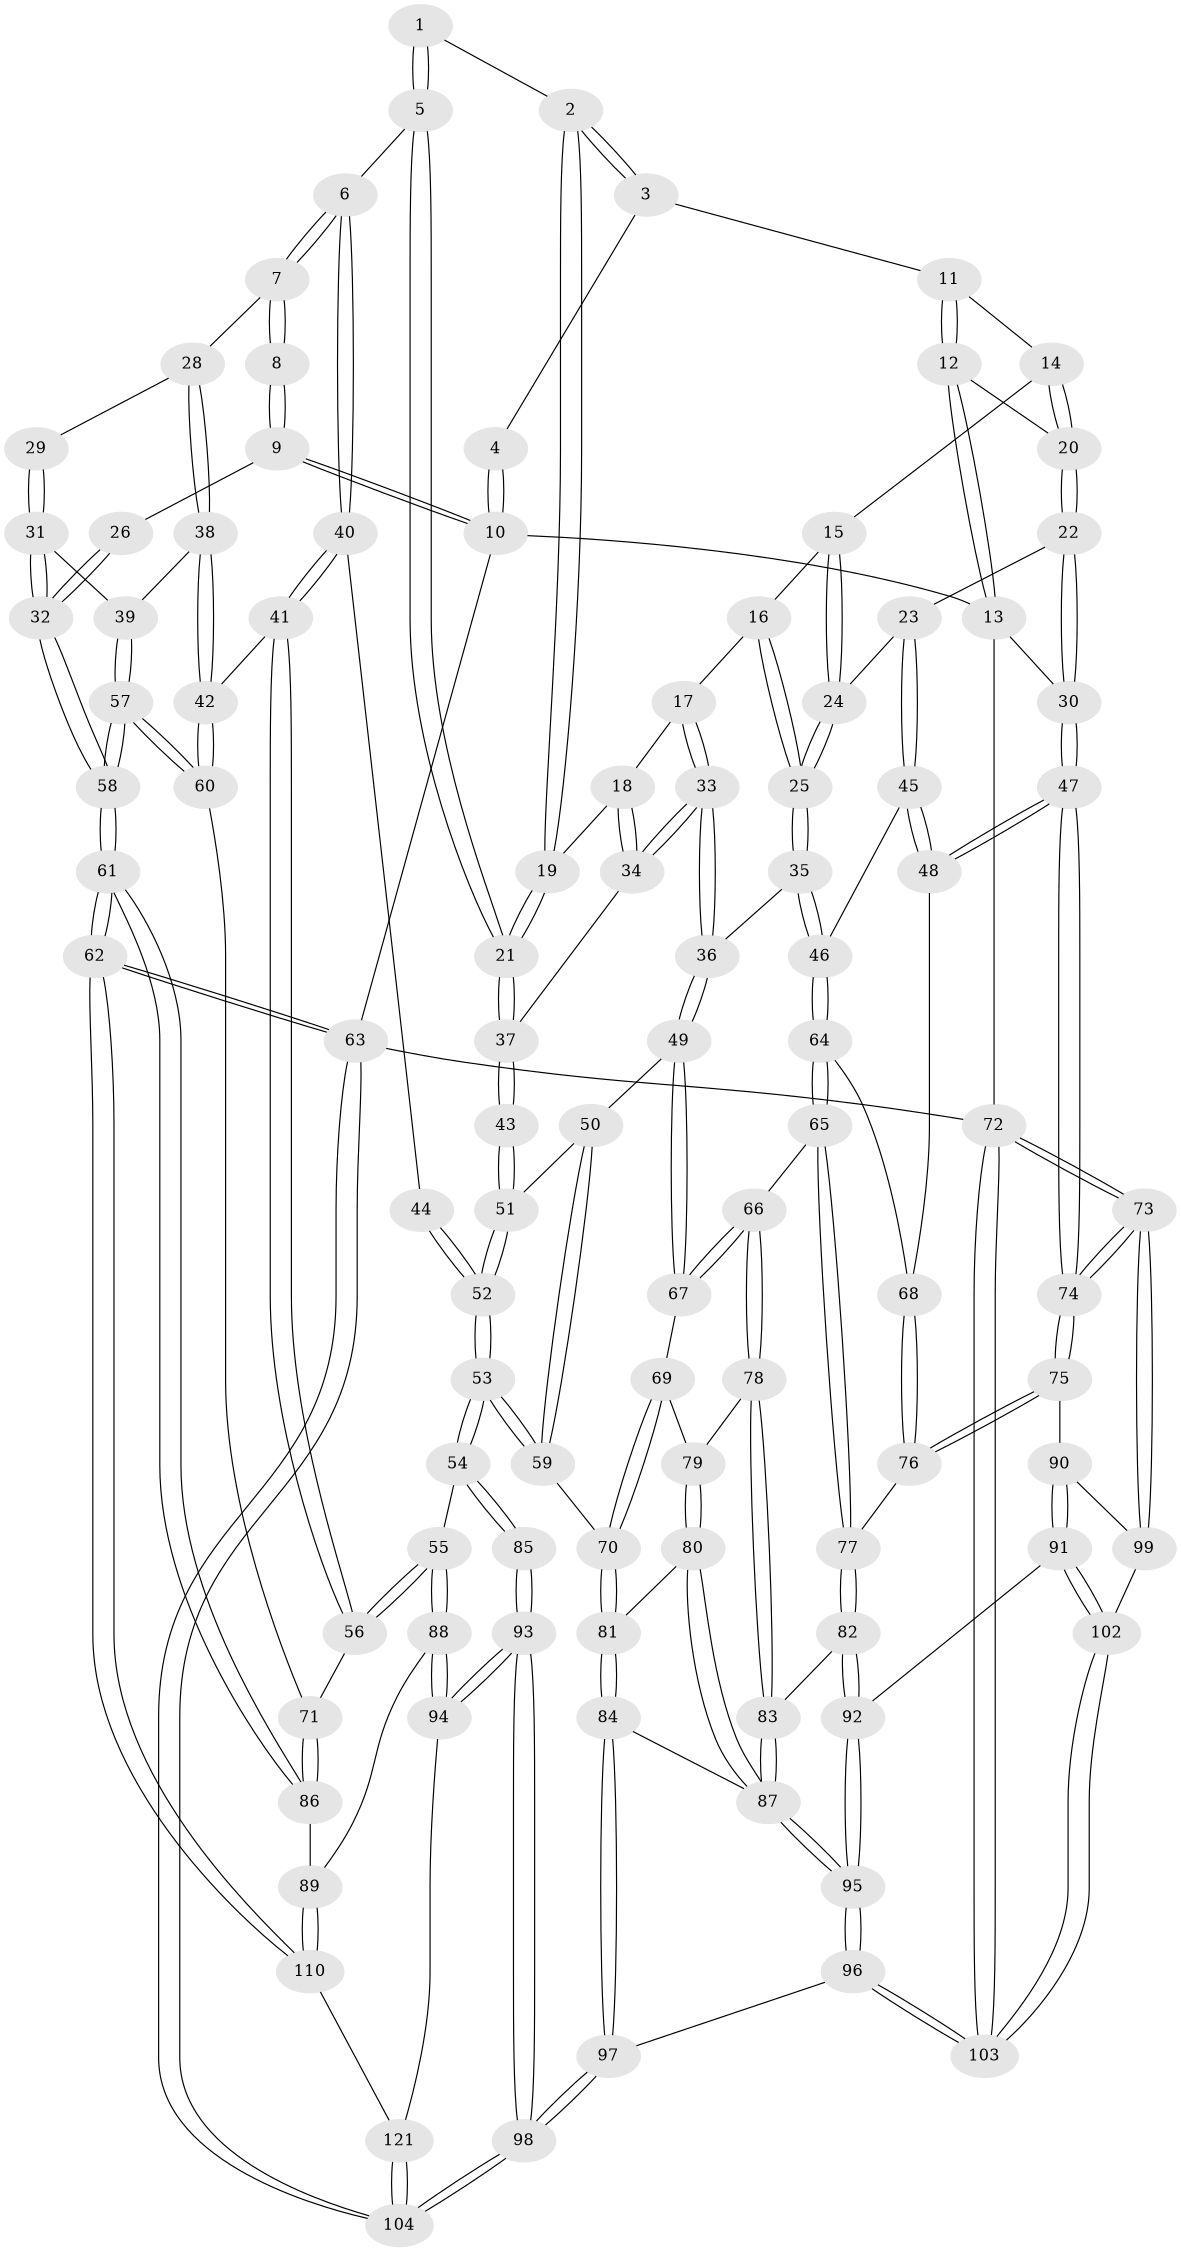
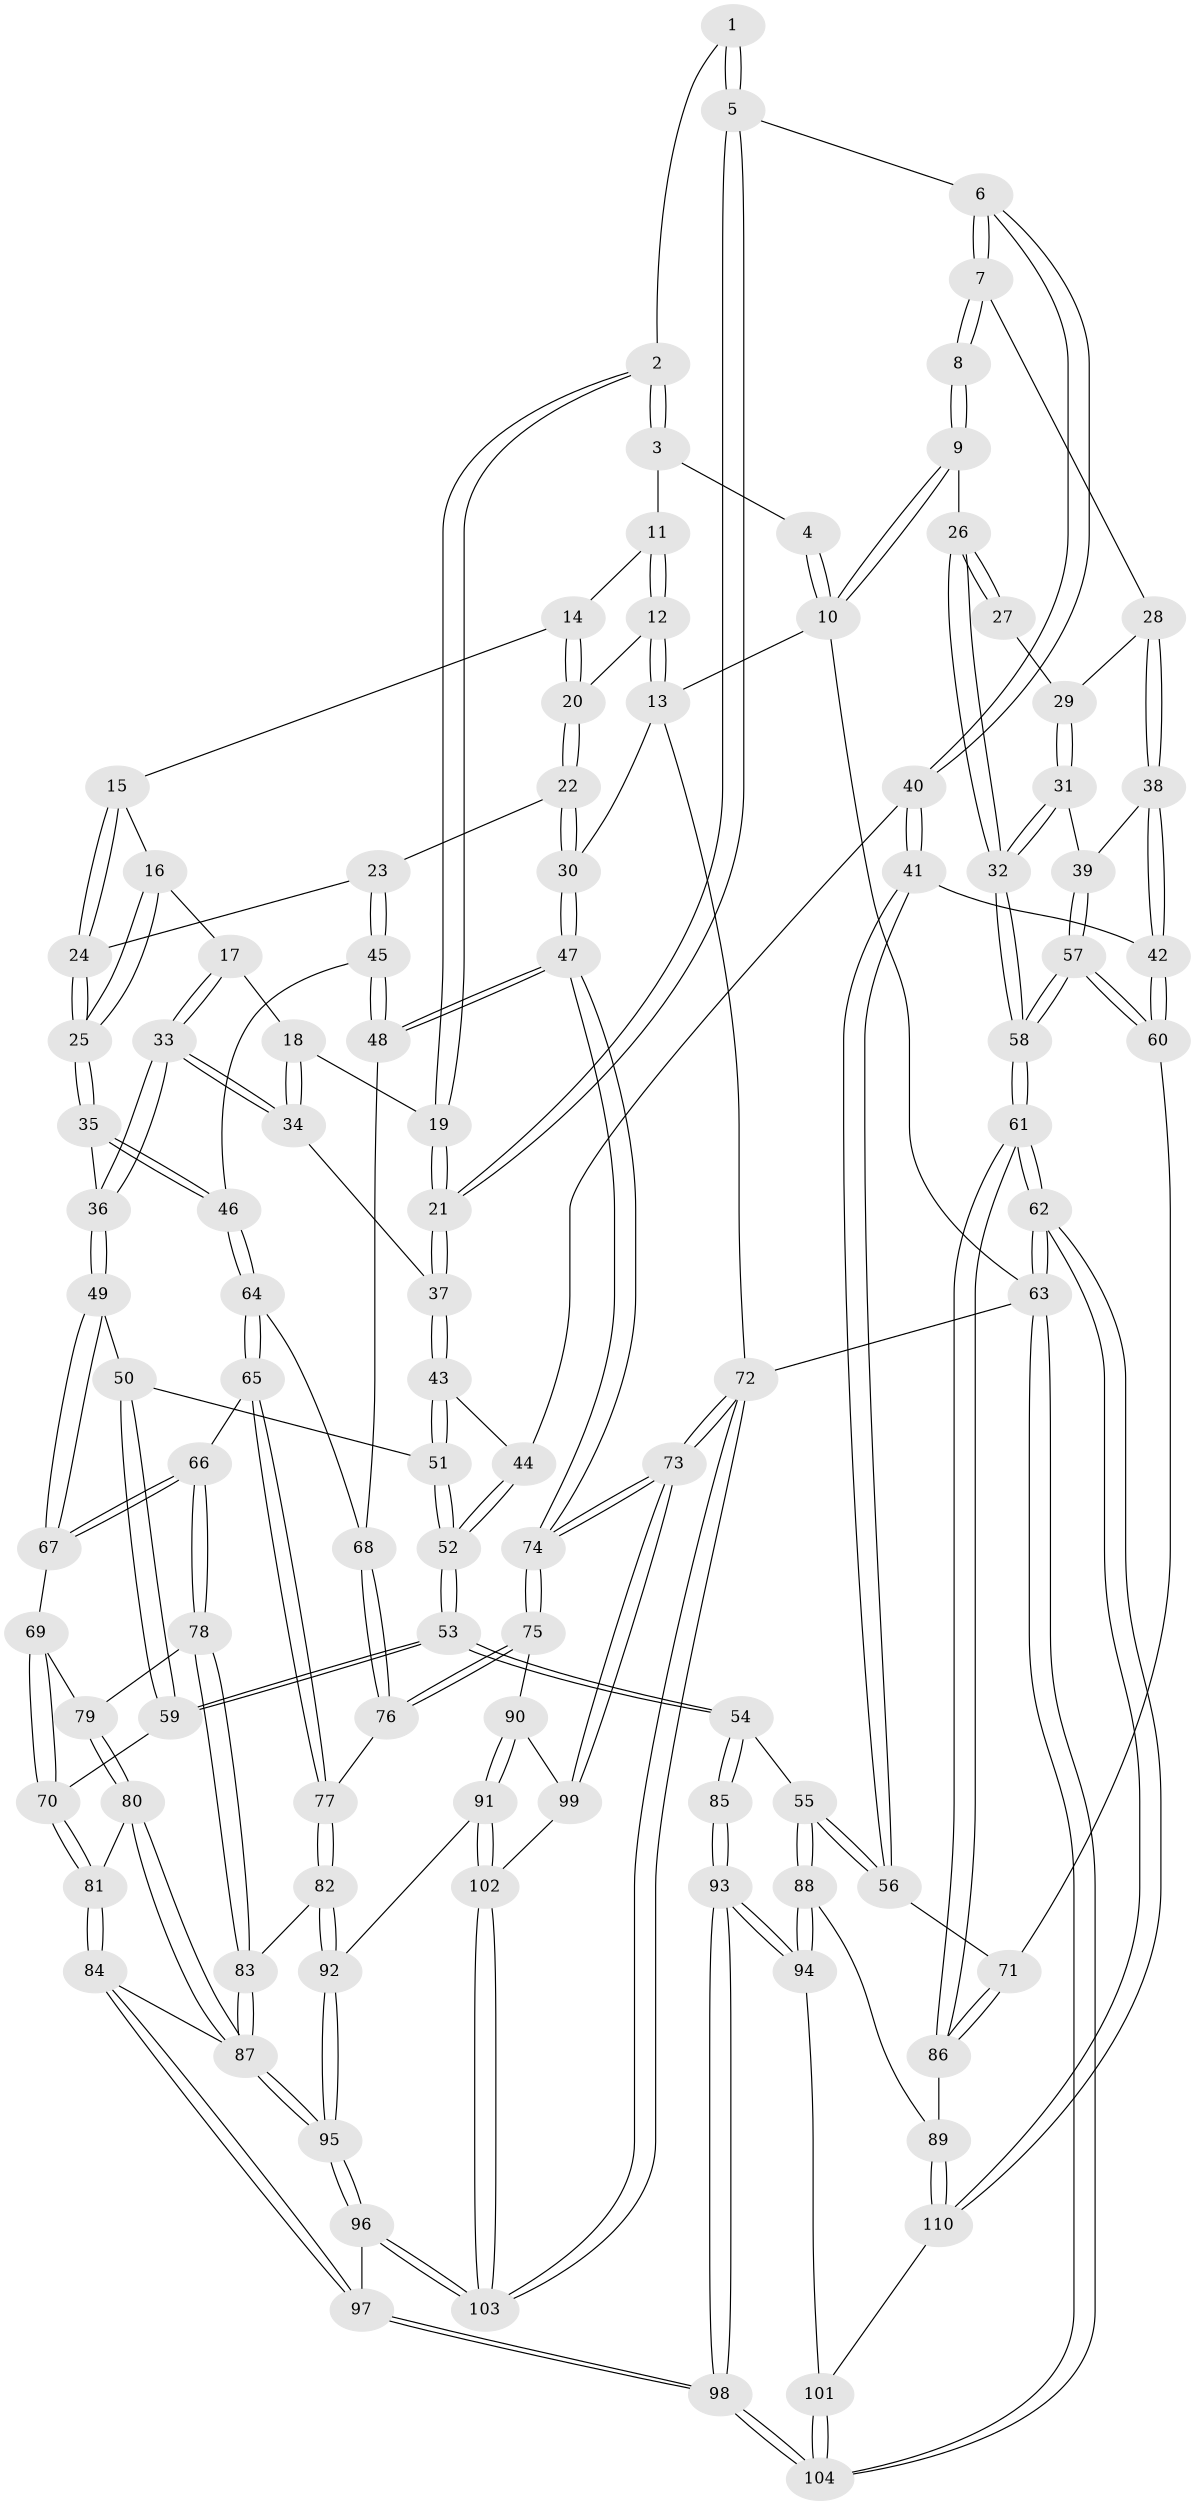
none -> (1003, 618)
none -> (482, 1422)
(399, 2141) -> (820, 2395)
